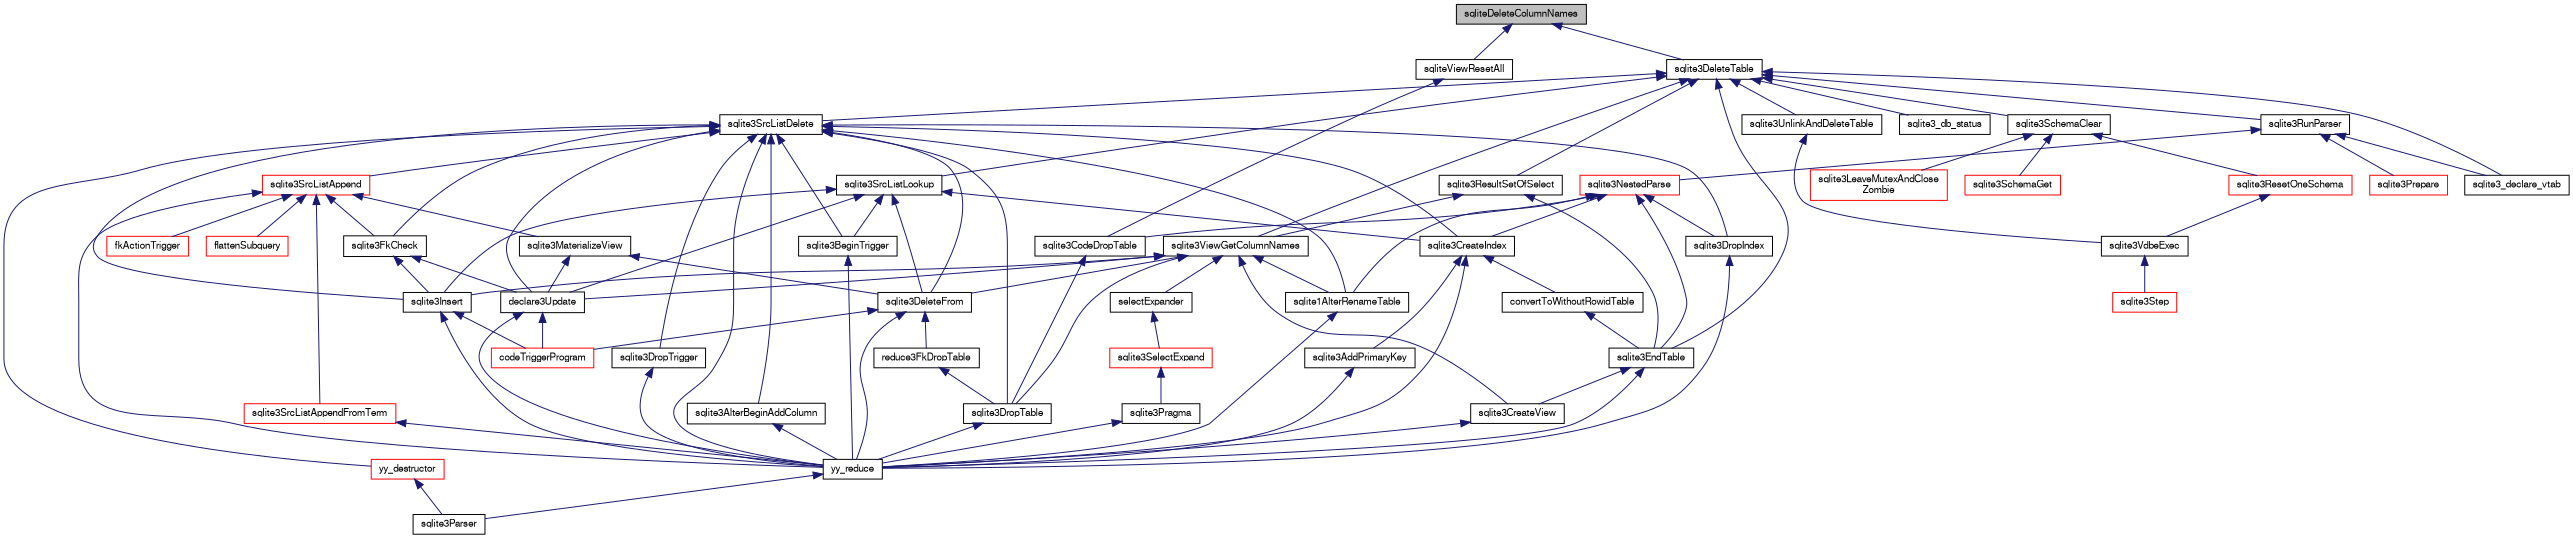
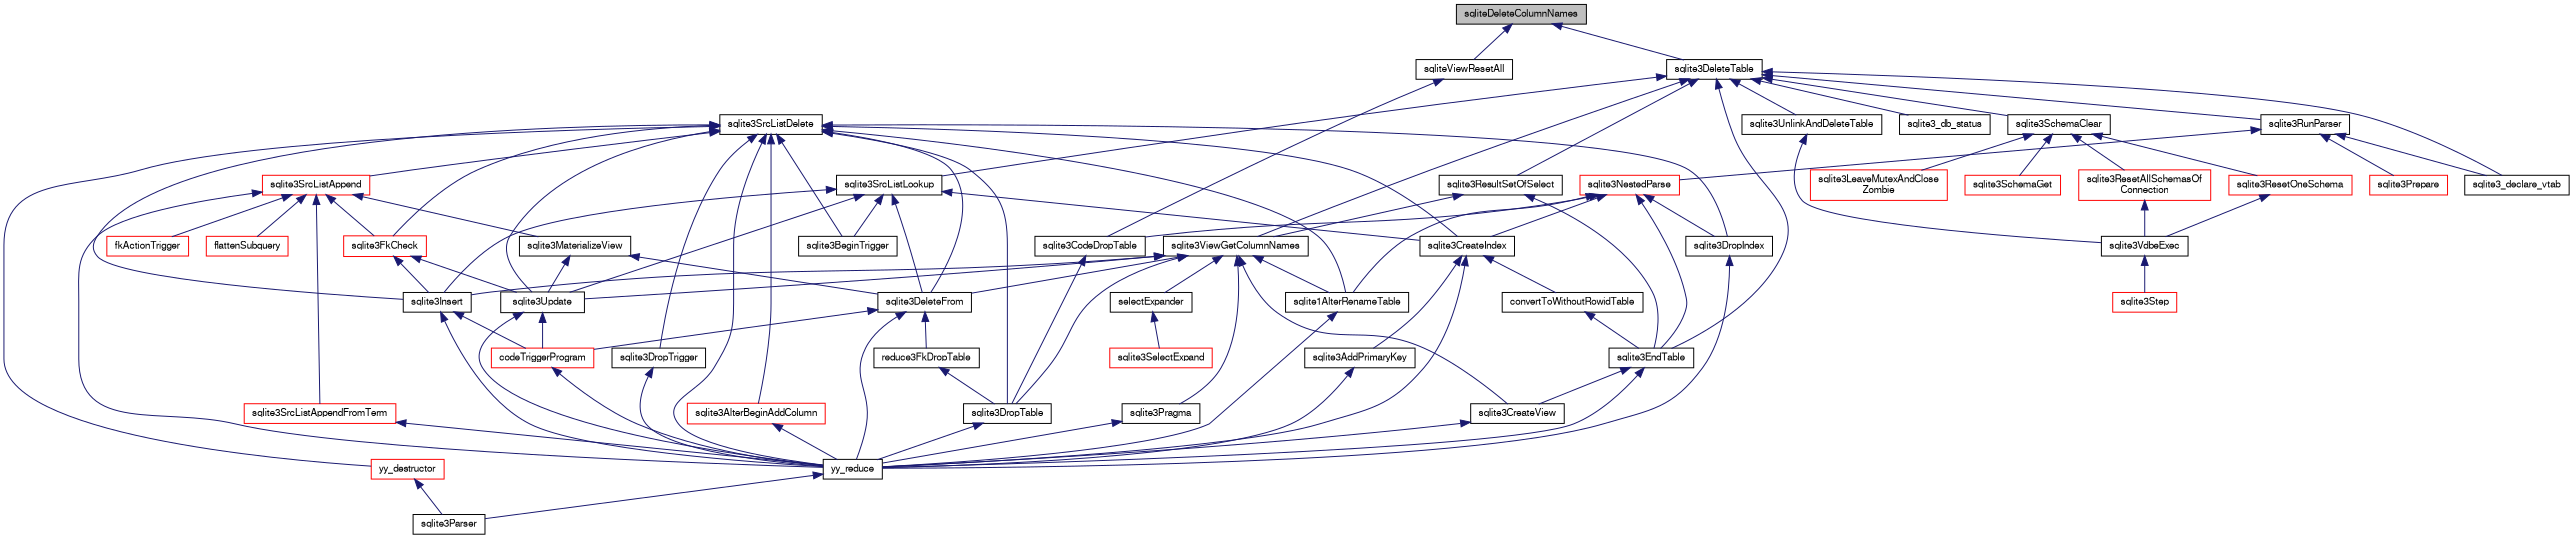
(1239, 97) -> none
none -> (2145, 185)
(385, 246) -> (385, 246)
(543, 302) -> (543, 302)
(850, 363) -> (637, 424)
(1161, 391) -> (1231, 345)
(756, 414) -> (756, 414)
